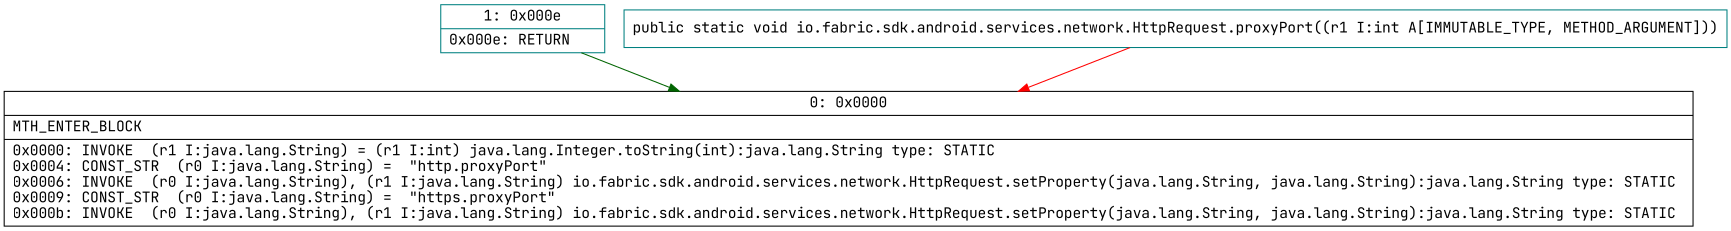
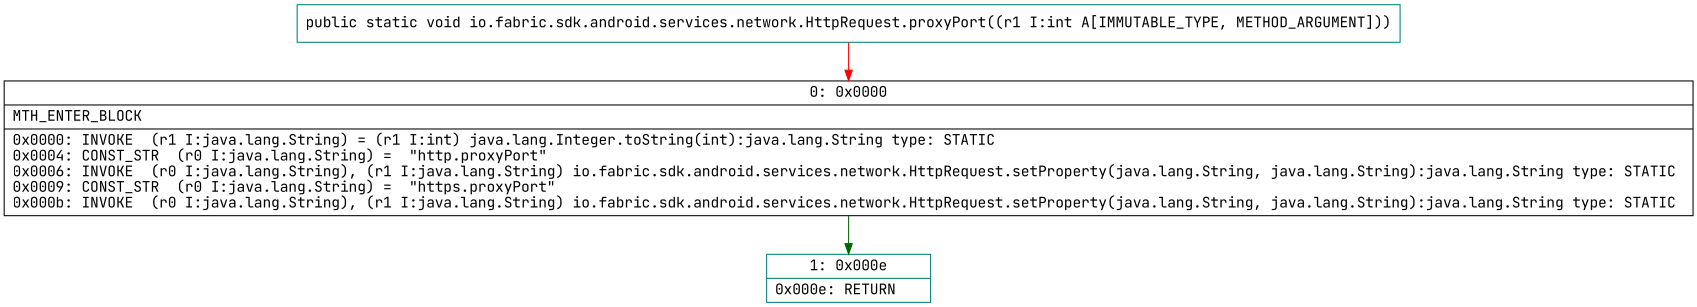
(625, 70) -> (849, 230)
